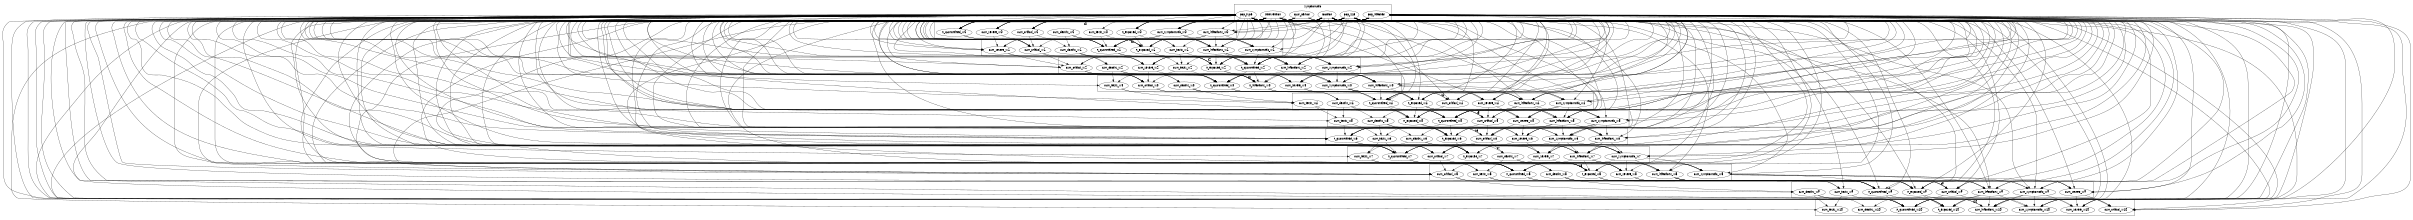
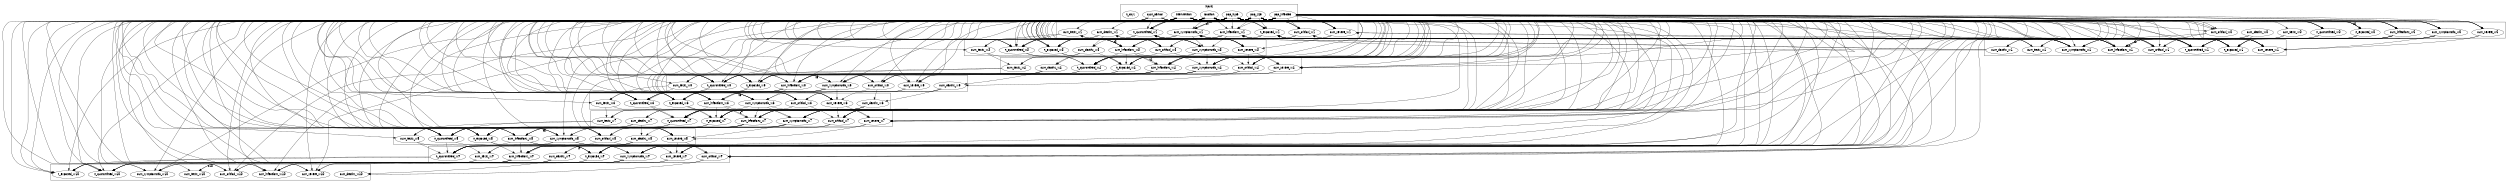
(1313, 7) -> (1209, 7)
none -> (1130, 15)
(1141, 21) -> (1159, 21)
(1183, 56) -> (1673, 38)
(1314, 75) -> (1224, 39)
(1260, 86) -> (1054, 50)
(1454, 110) -> (1062, 74)
(537, 141) -> (1385, 142)
